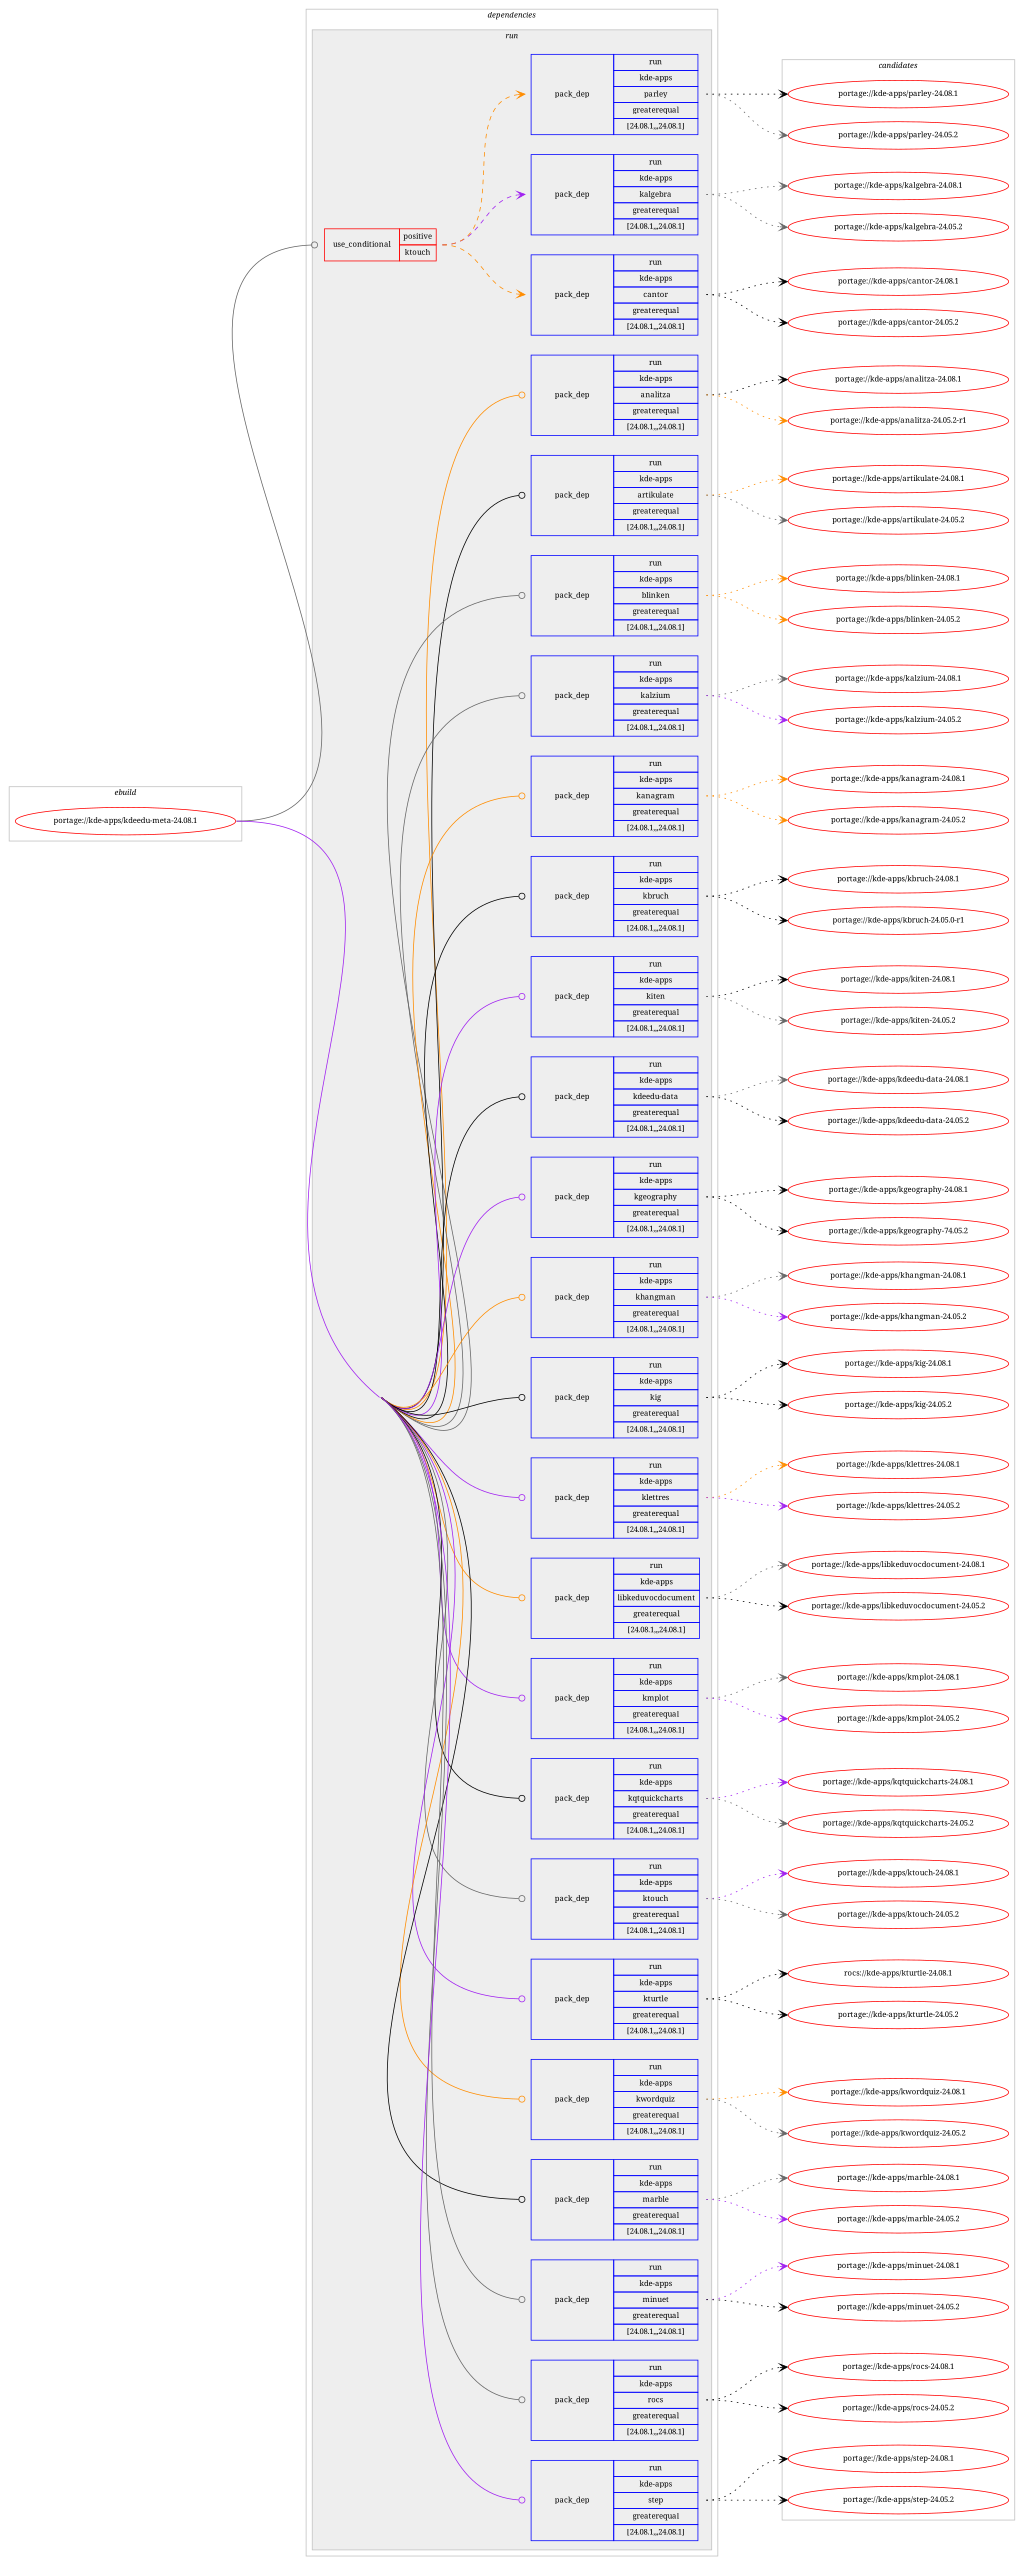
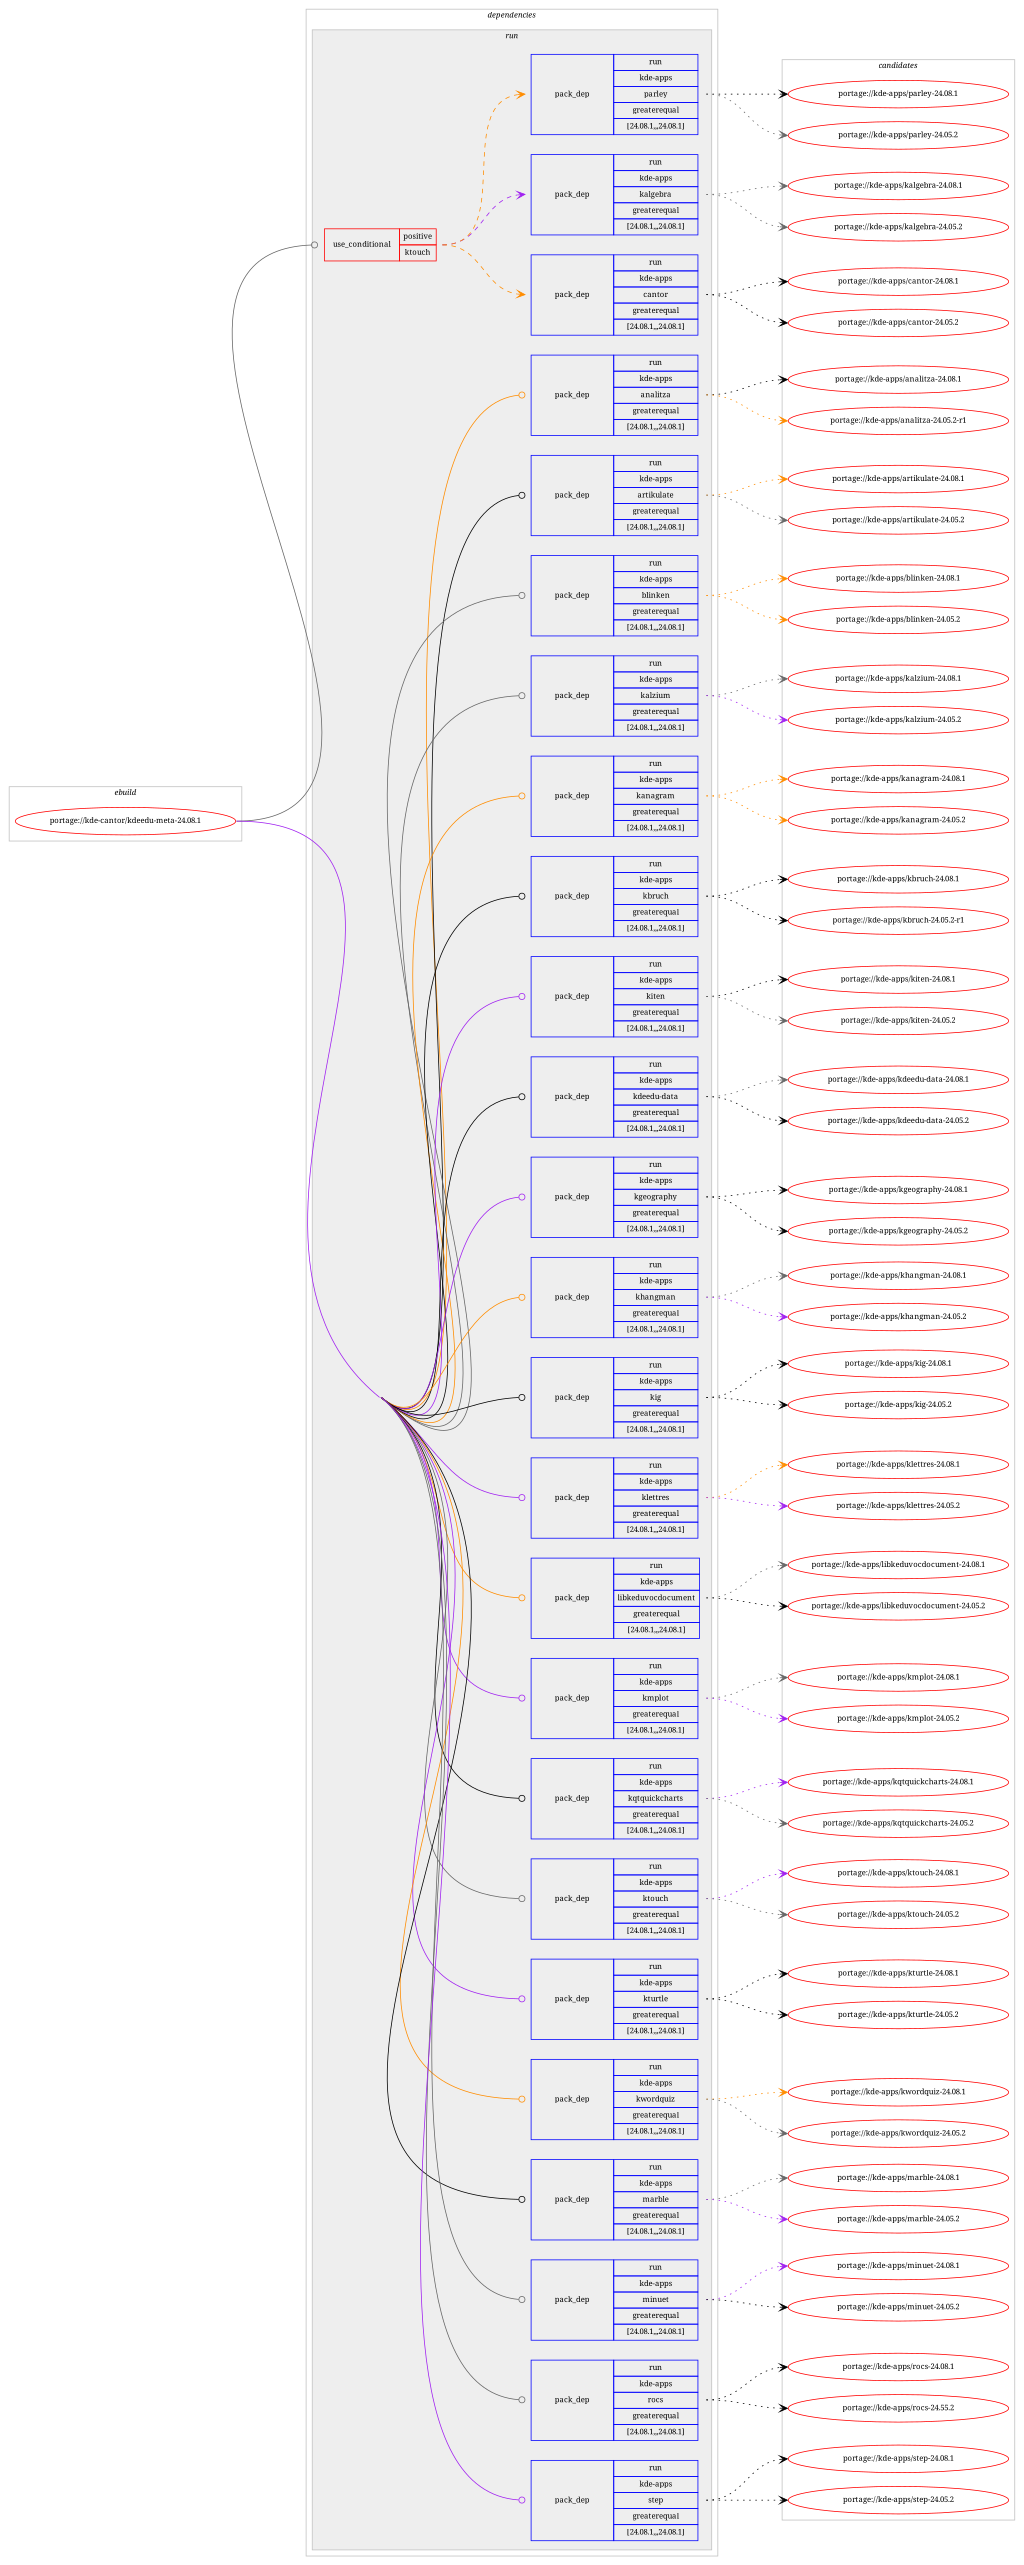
(126, 821) -> (126, 821)
(898, 921) -> (898, 921)
(898, 1231) -> (898, 1231)
(898, 1974) -> (898, 1974)
(898, 2408) -> (898, 2408)
